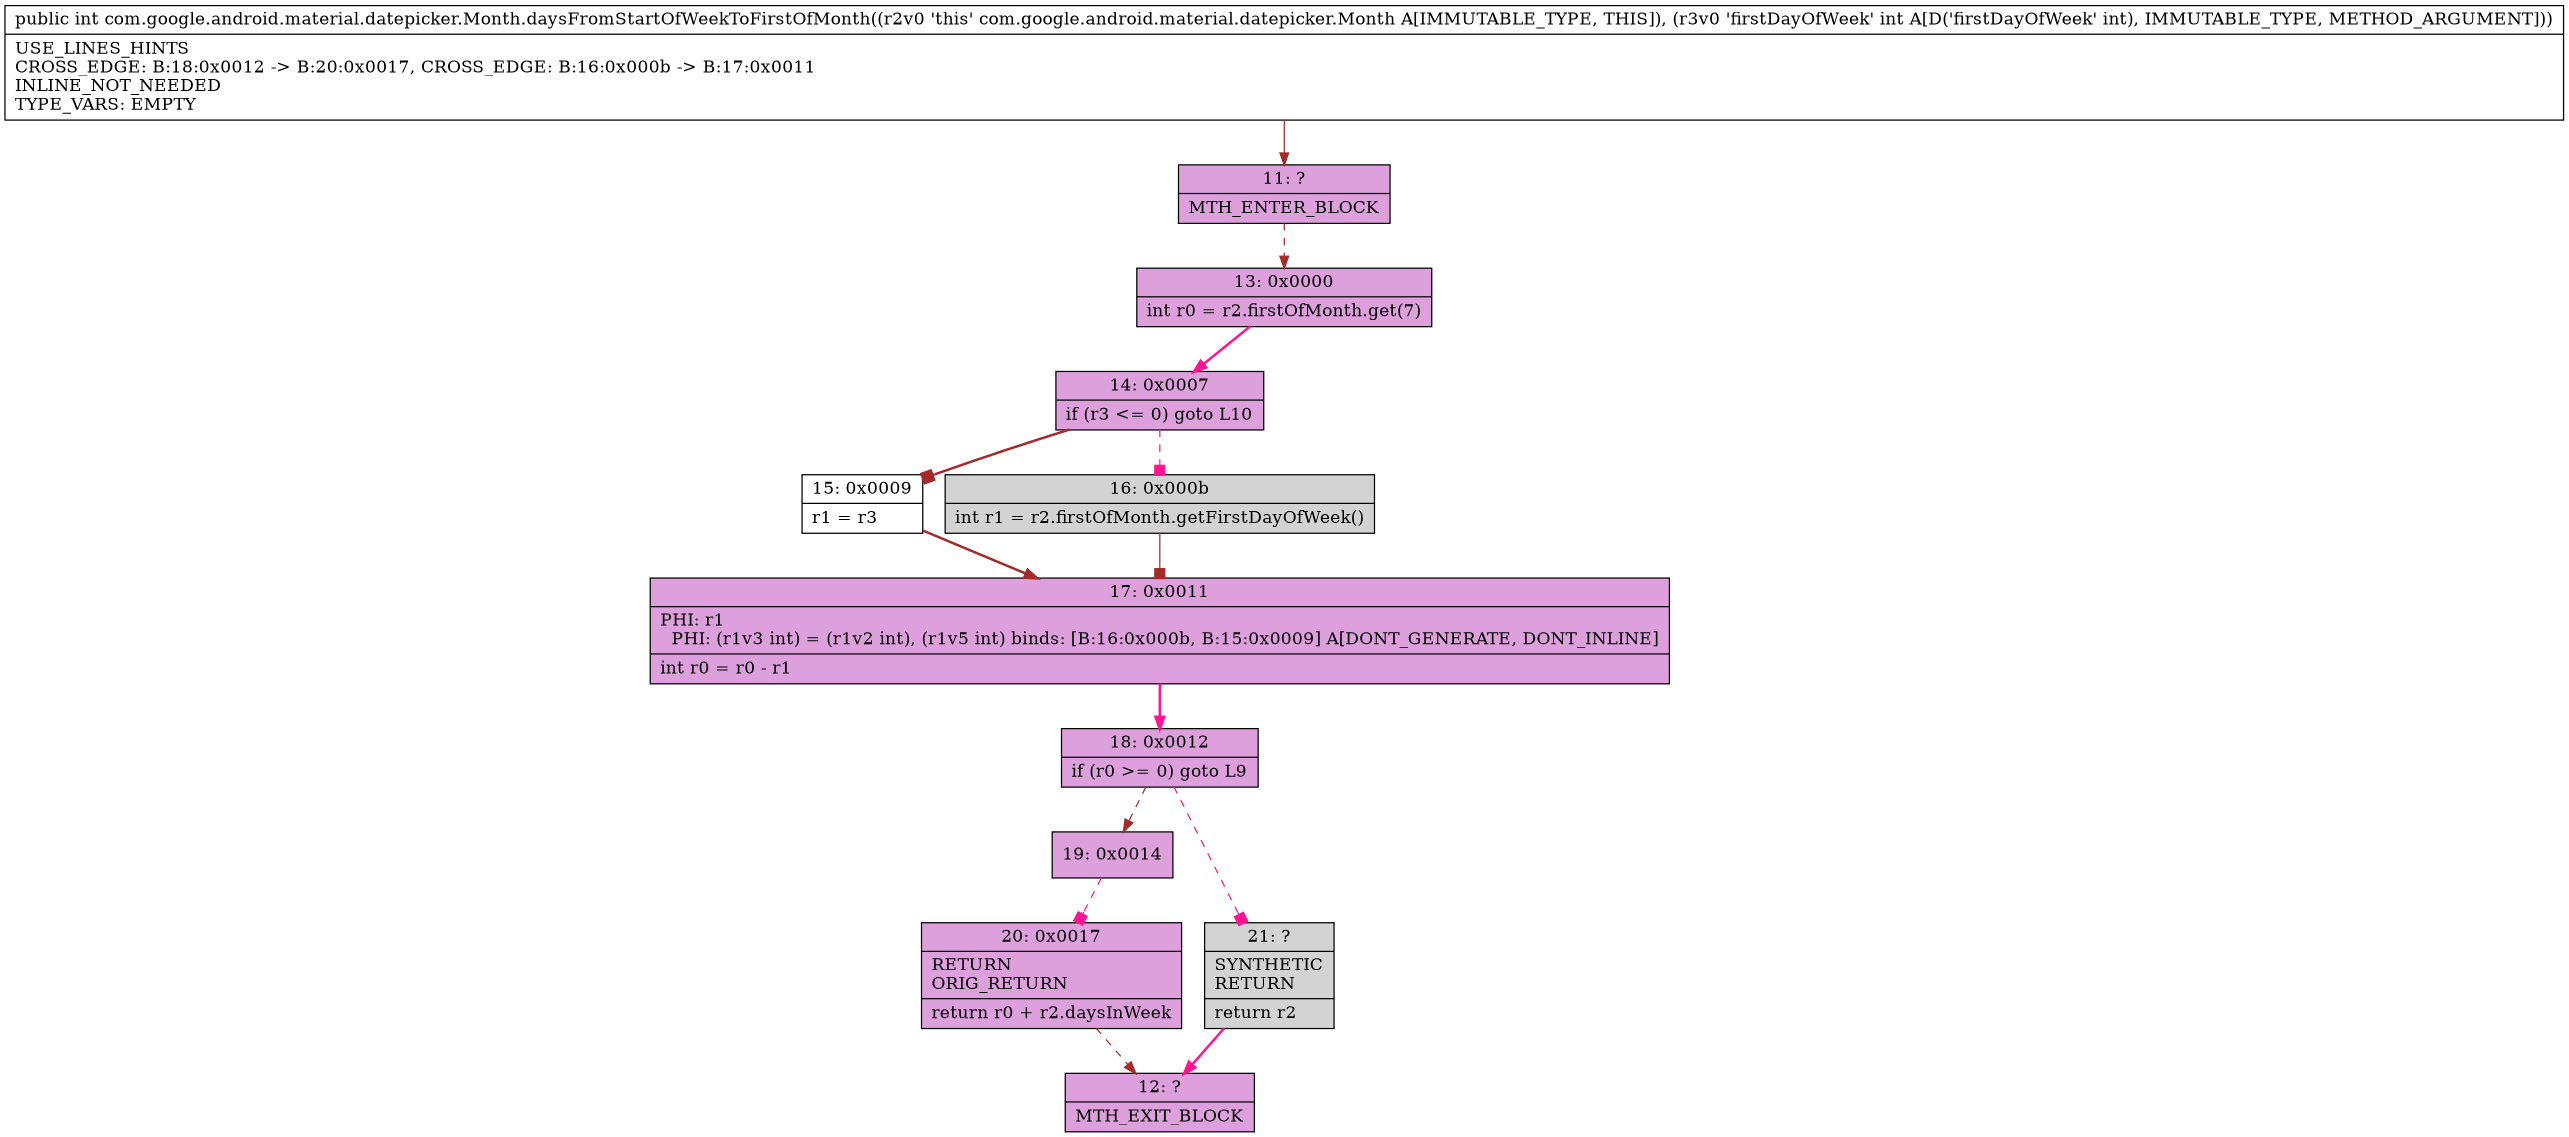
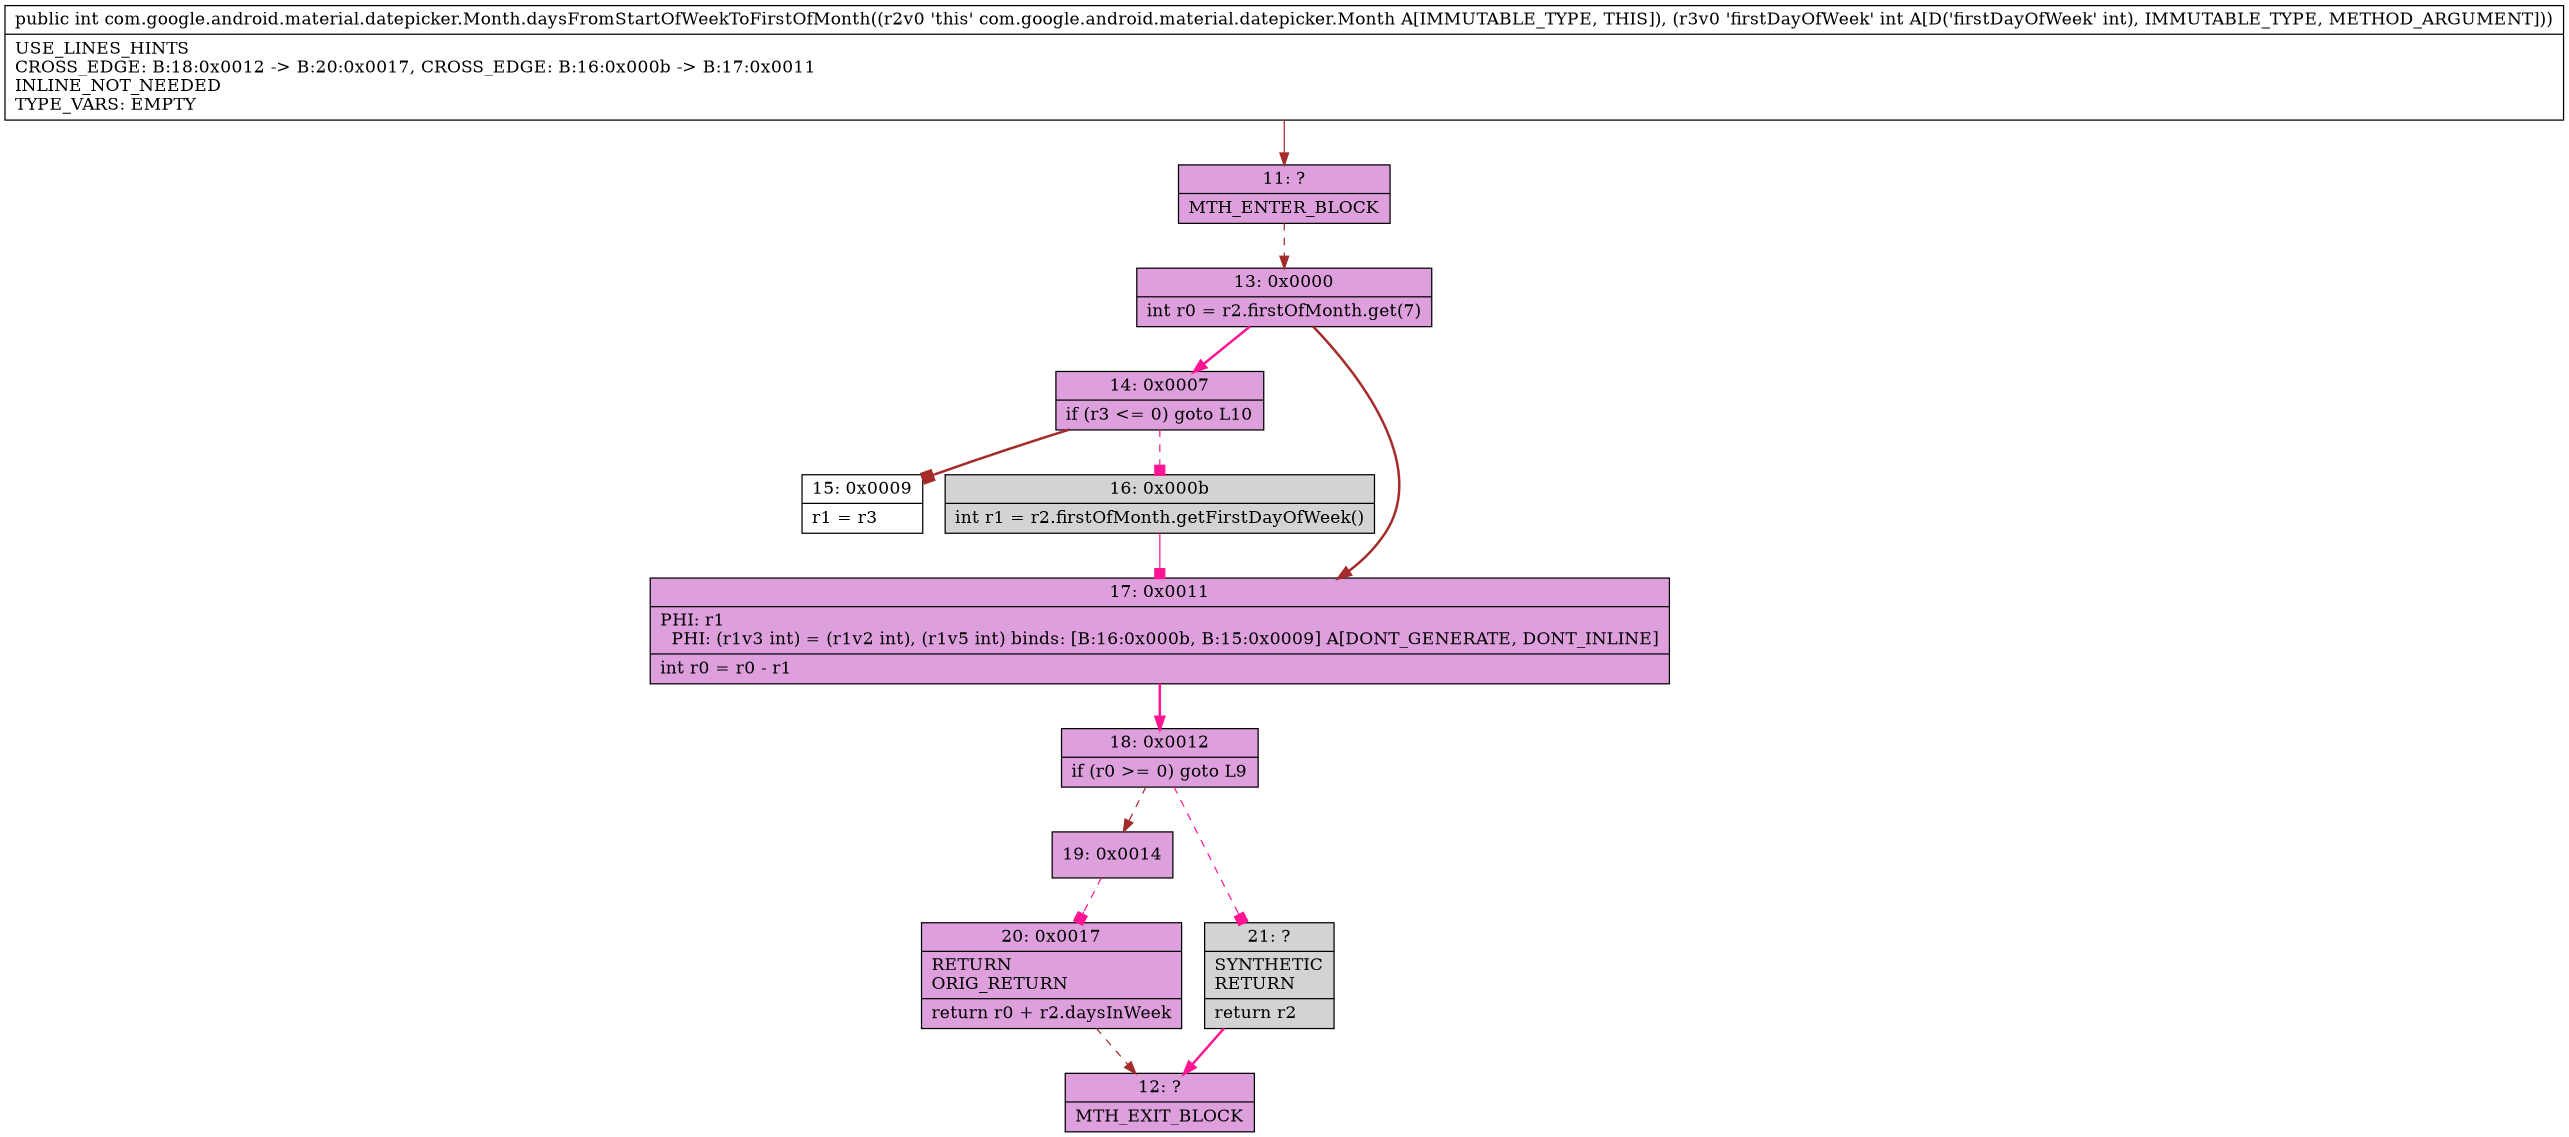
(1160, 549) -> (1160, 549)
(974, 552) -> (1392, 445)
